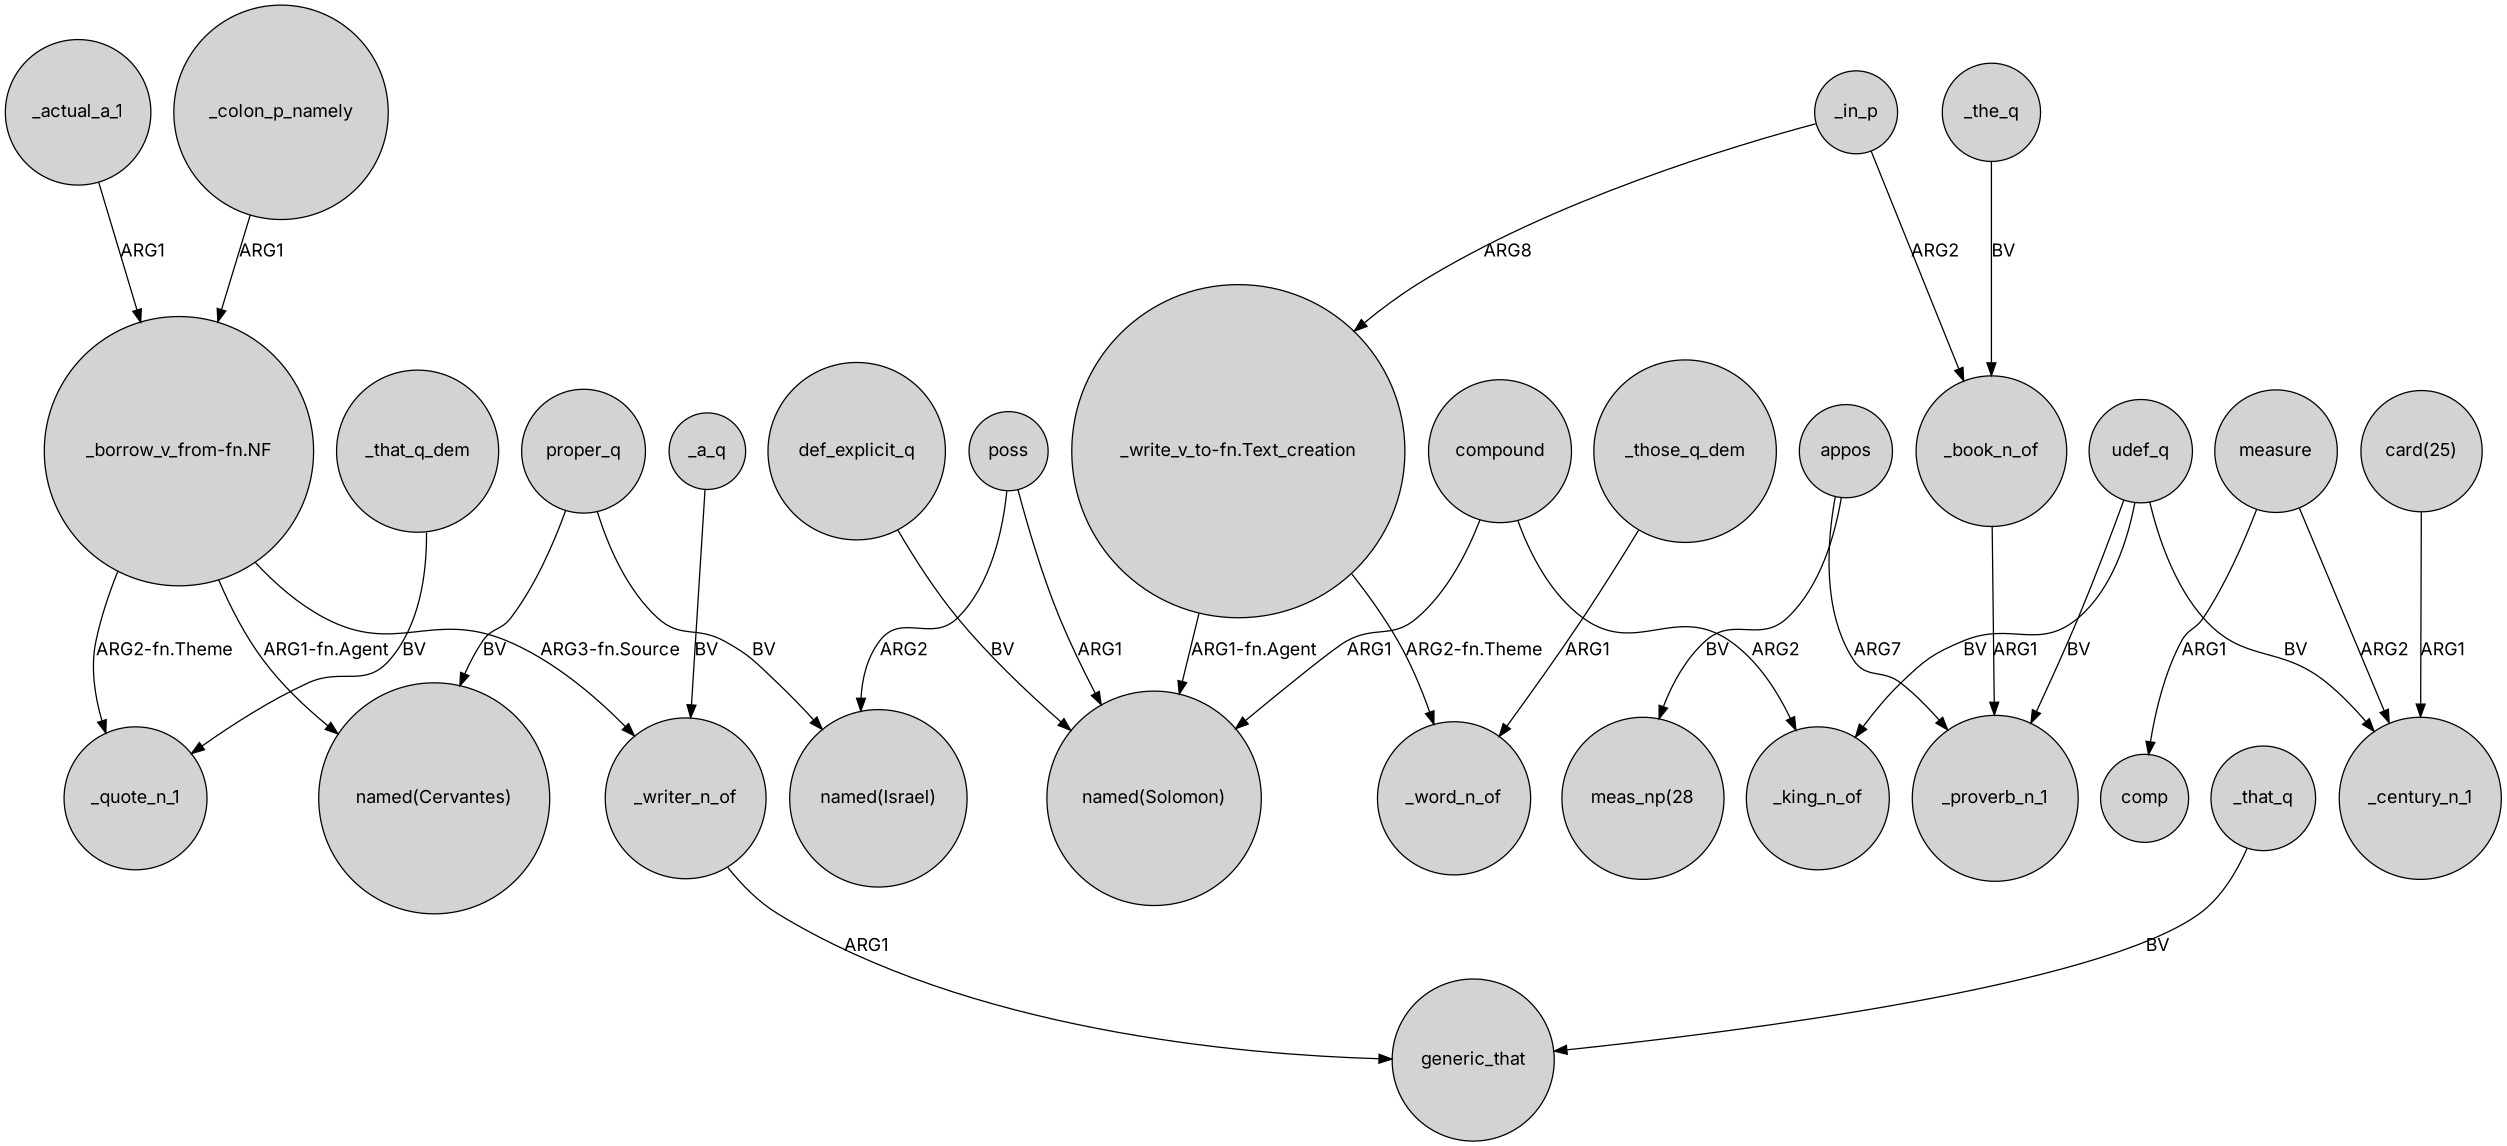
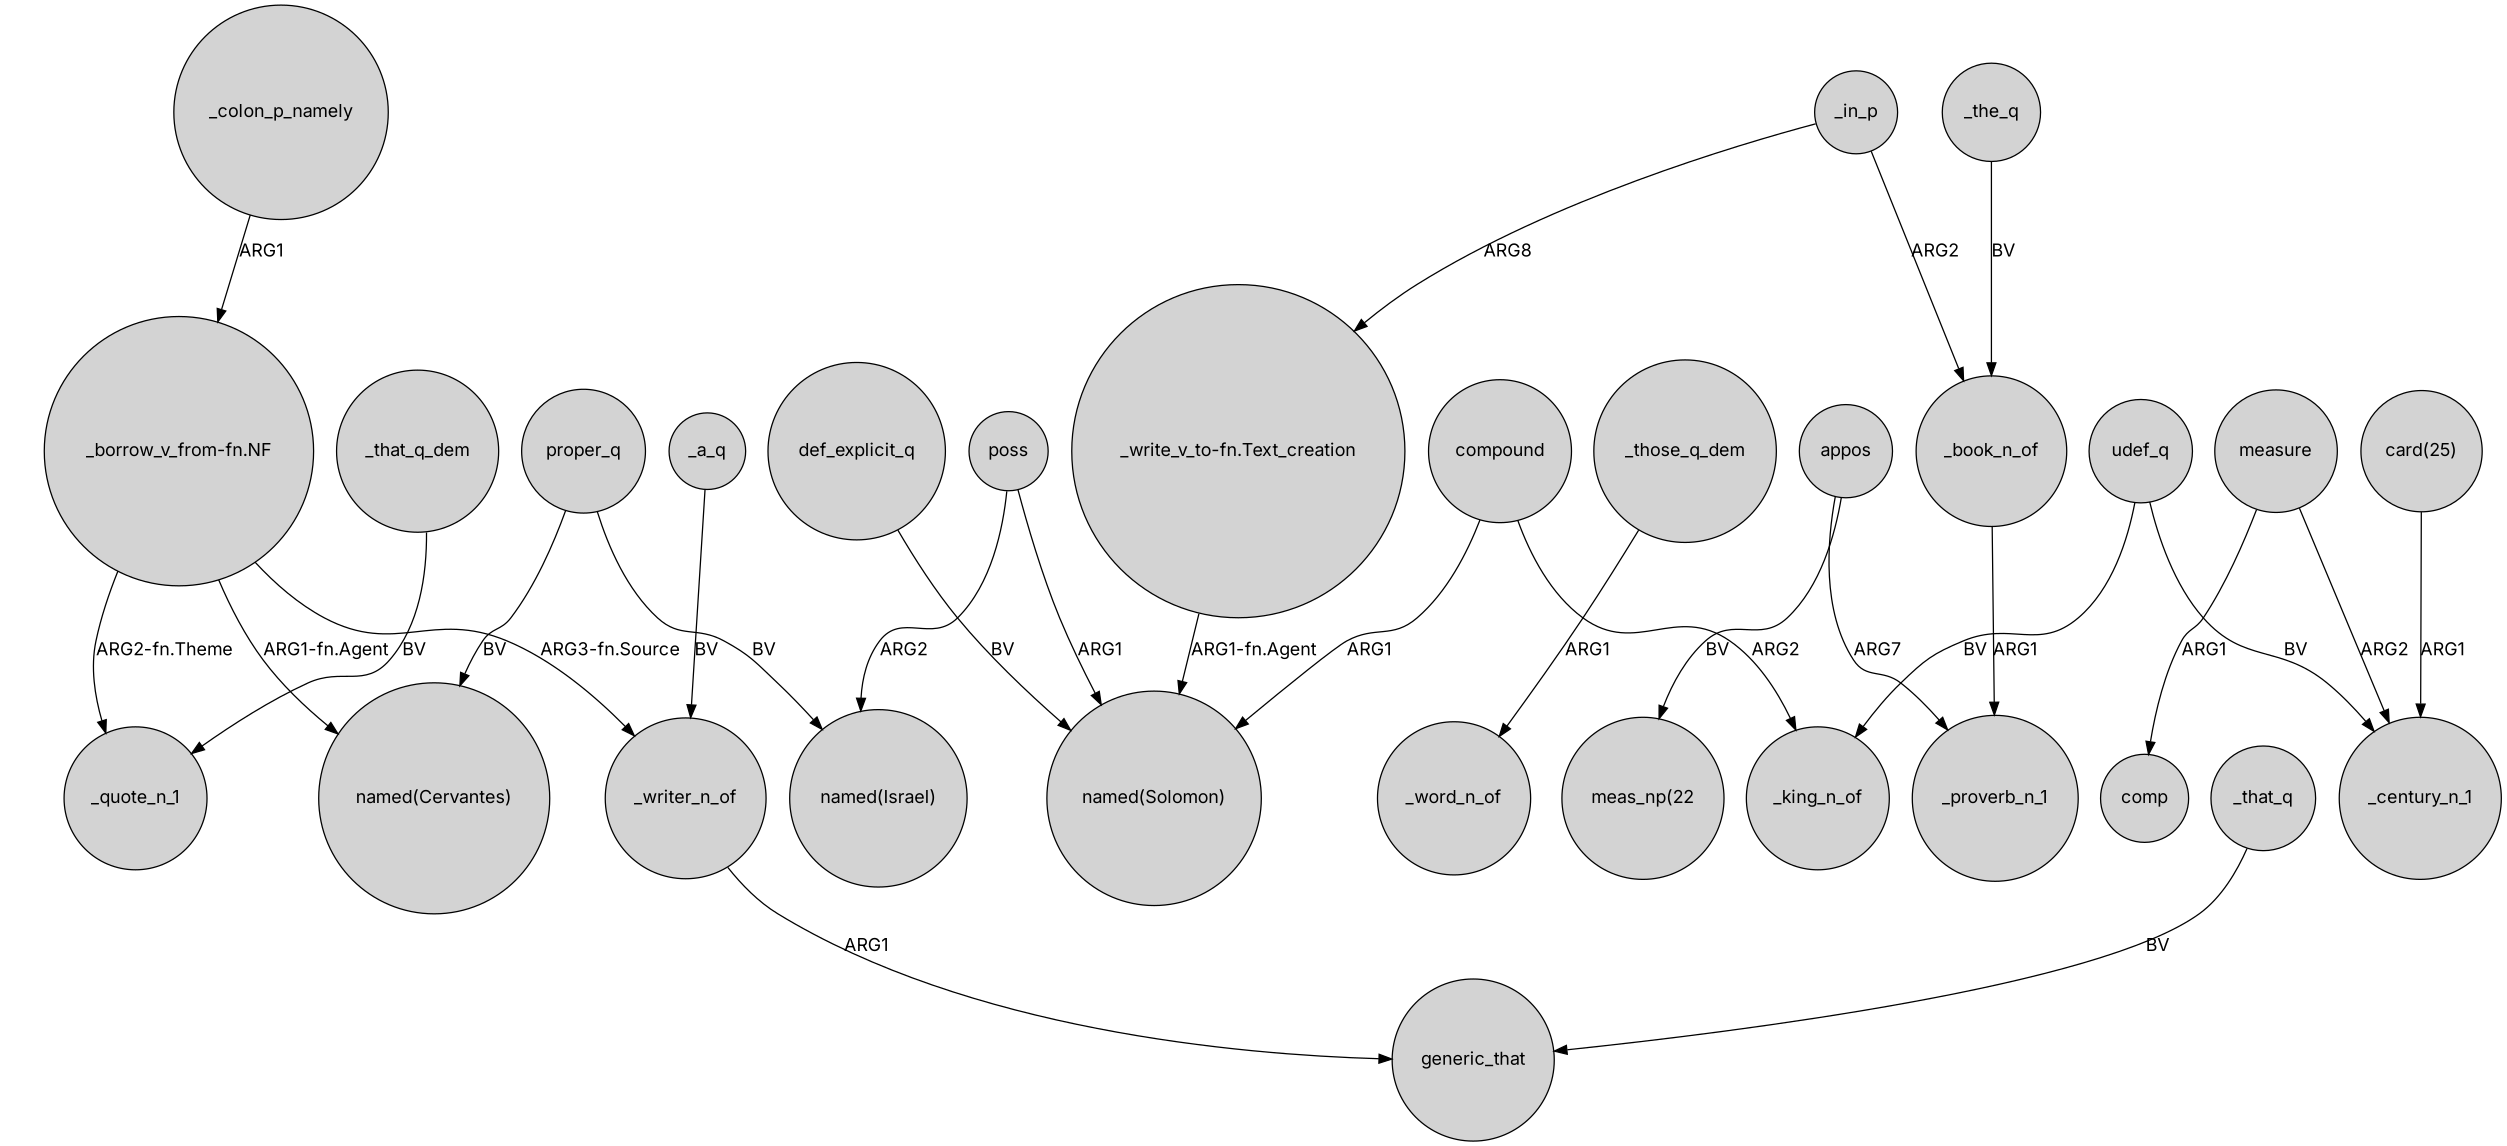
(78, 112) -> none
(2087, 596) -> none
(1397, 639) -> none
(1643, 798) -> (1643, 798)
